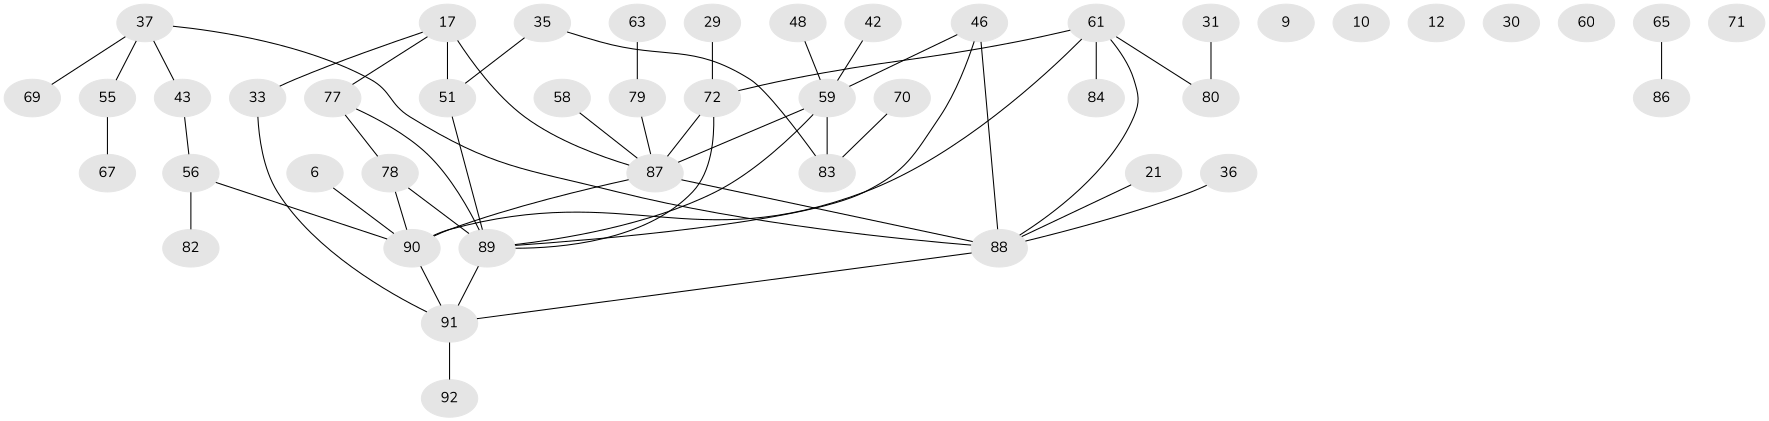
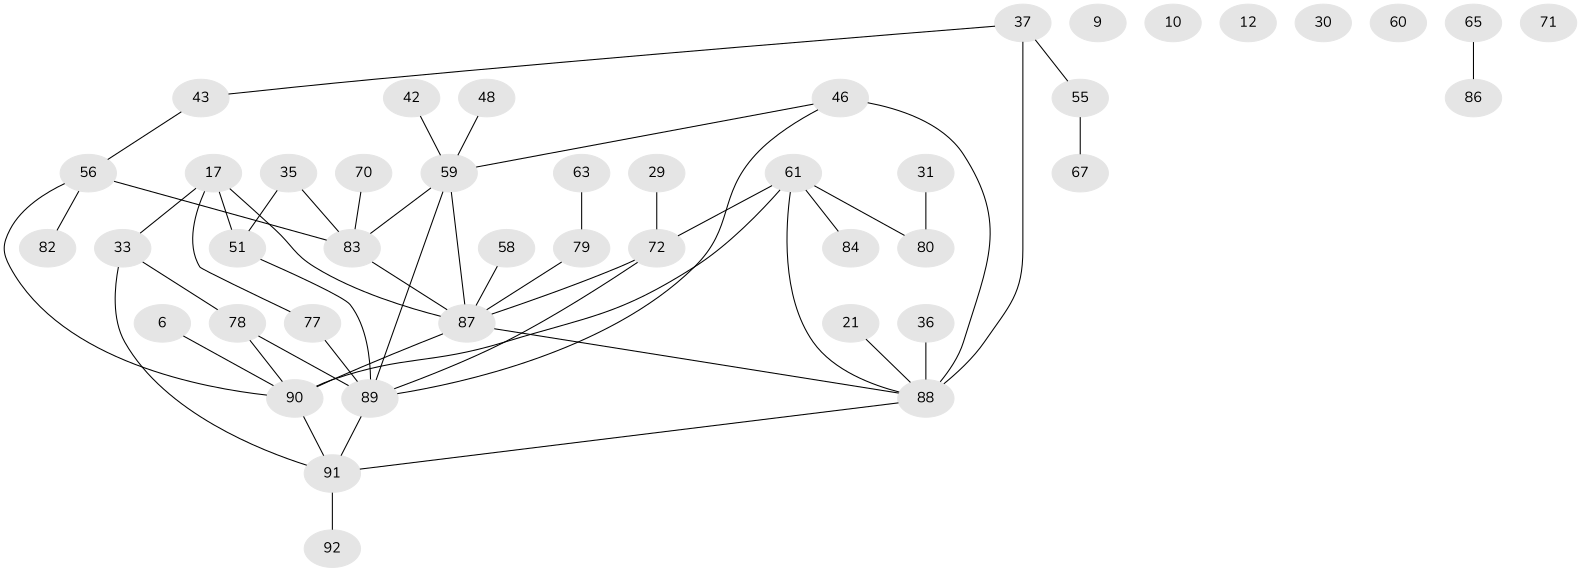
(32, 98) -> none
(361, 136) -> (180, 286)
none -> (215, 209)
none -> (404, 282)
